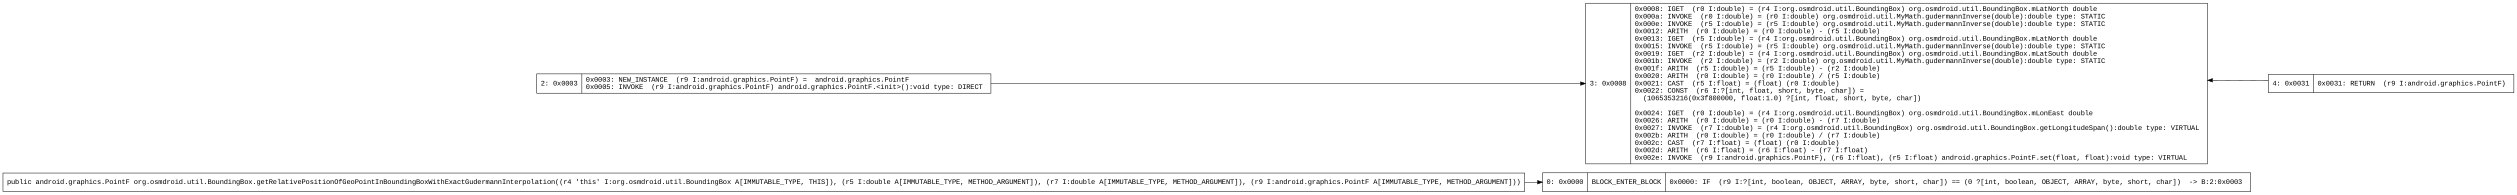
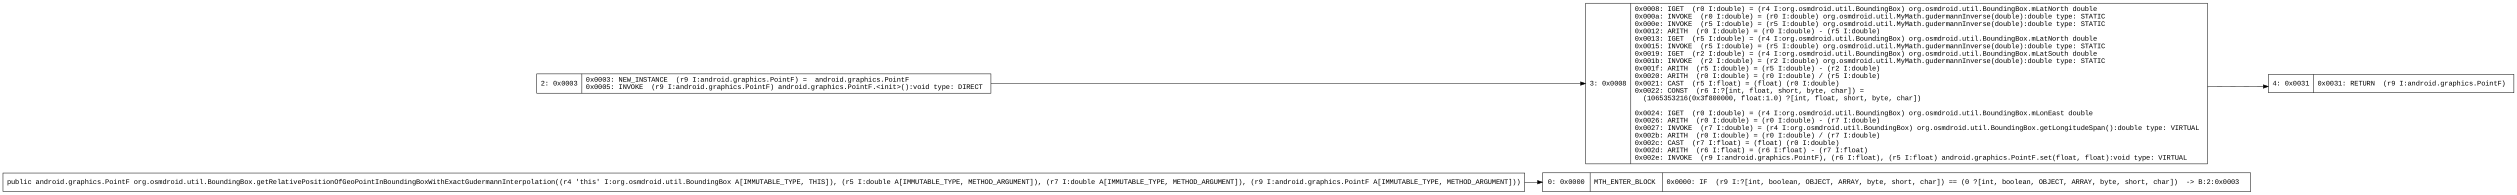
(2241, 80) -> (2235, 87)
(1627, 182) -> (1625, 182)
